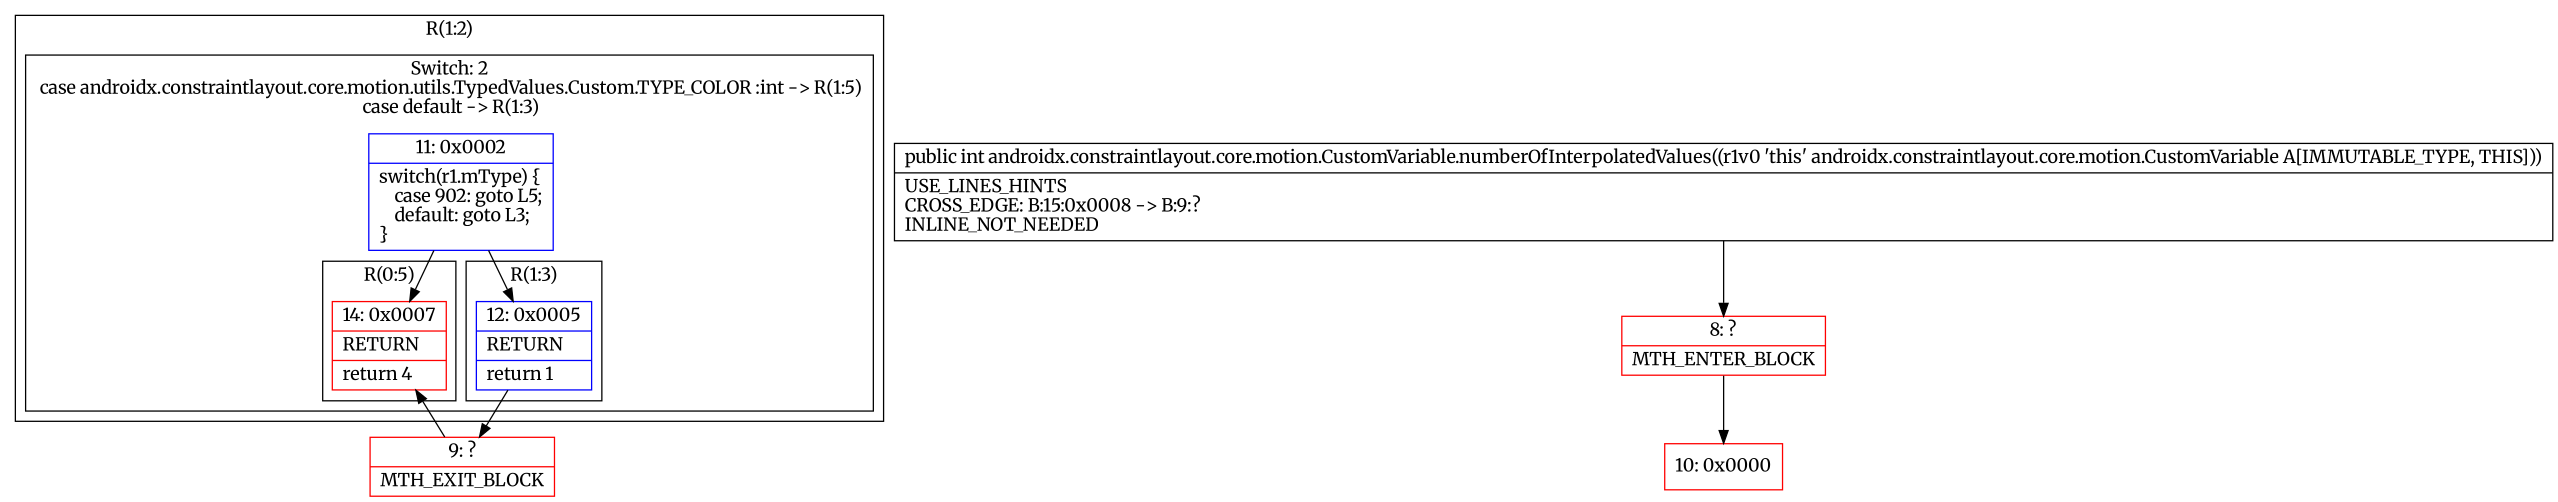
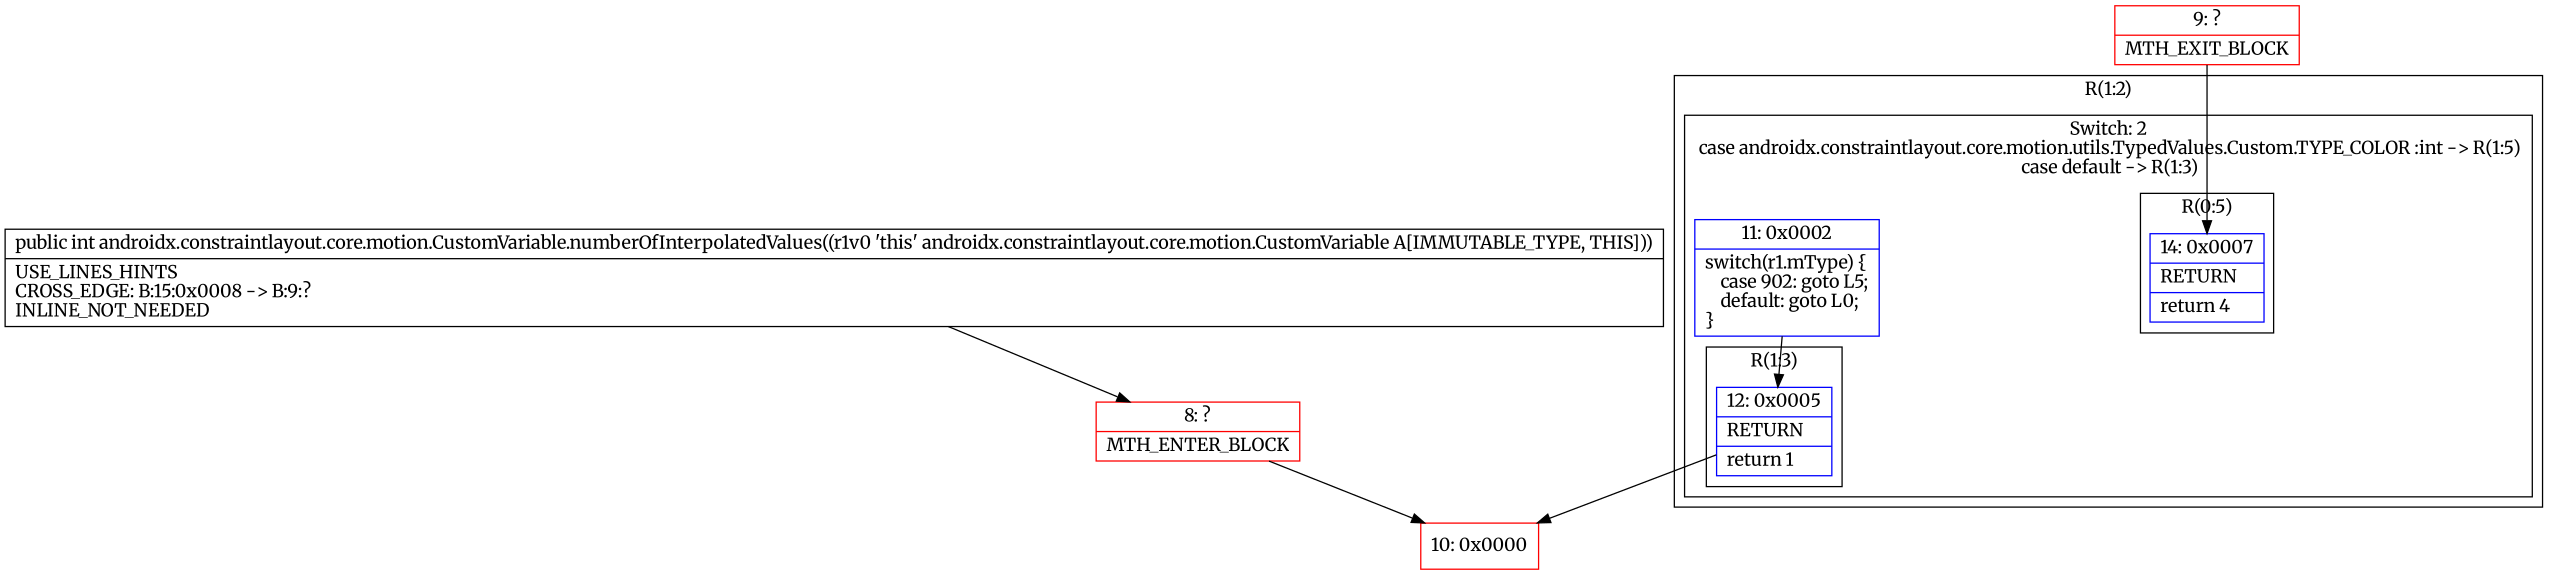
(455, 216) -> (1783, 302)
(425, 270) -> none
(389, 346) -> (2207, 278)
(497, 408) -> (1633, 487)
